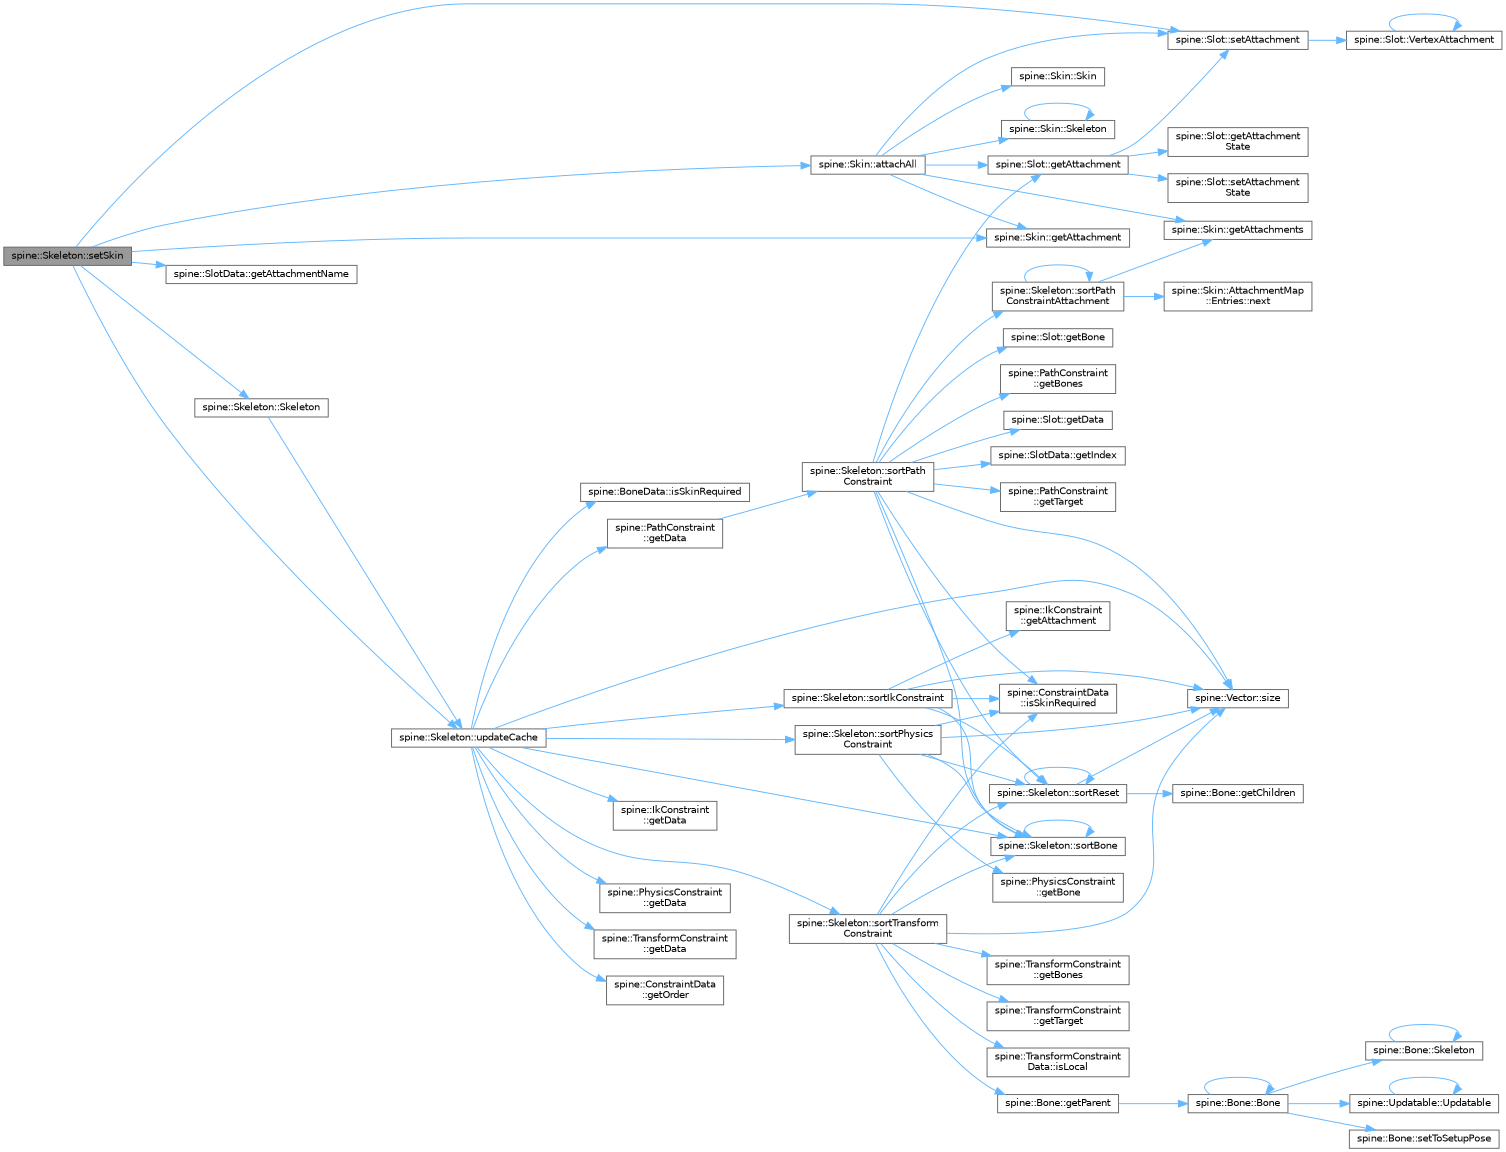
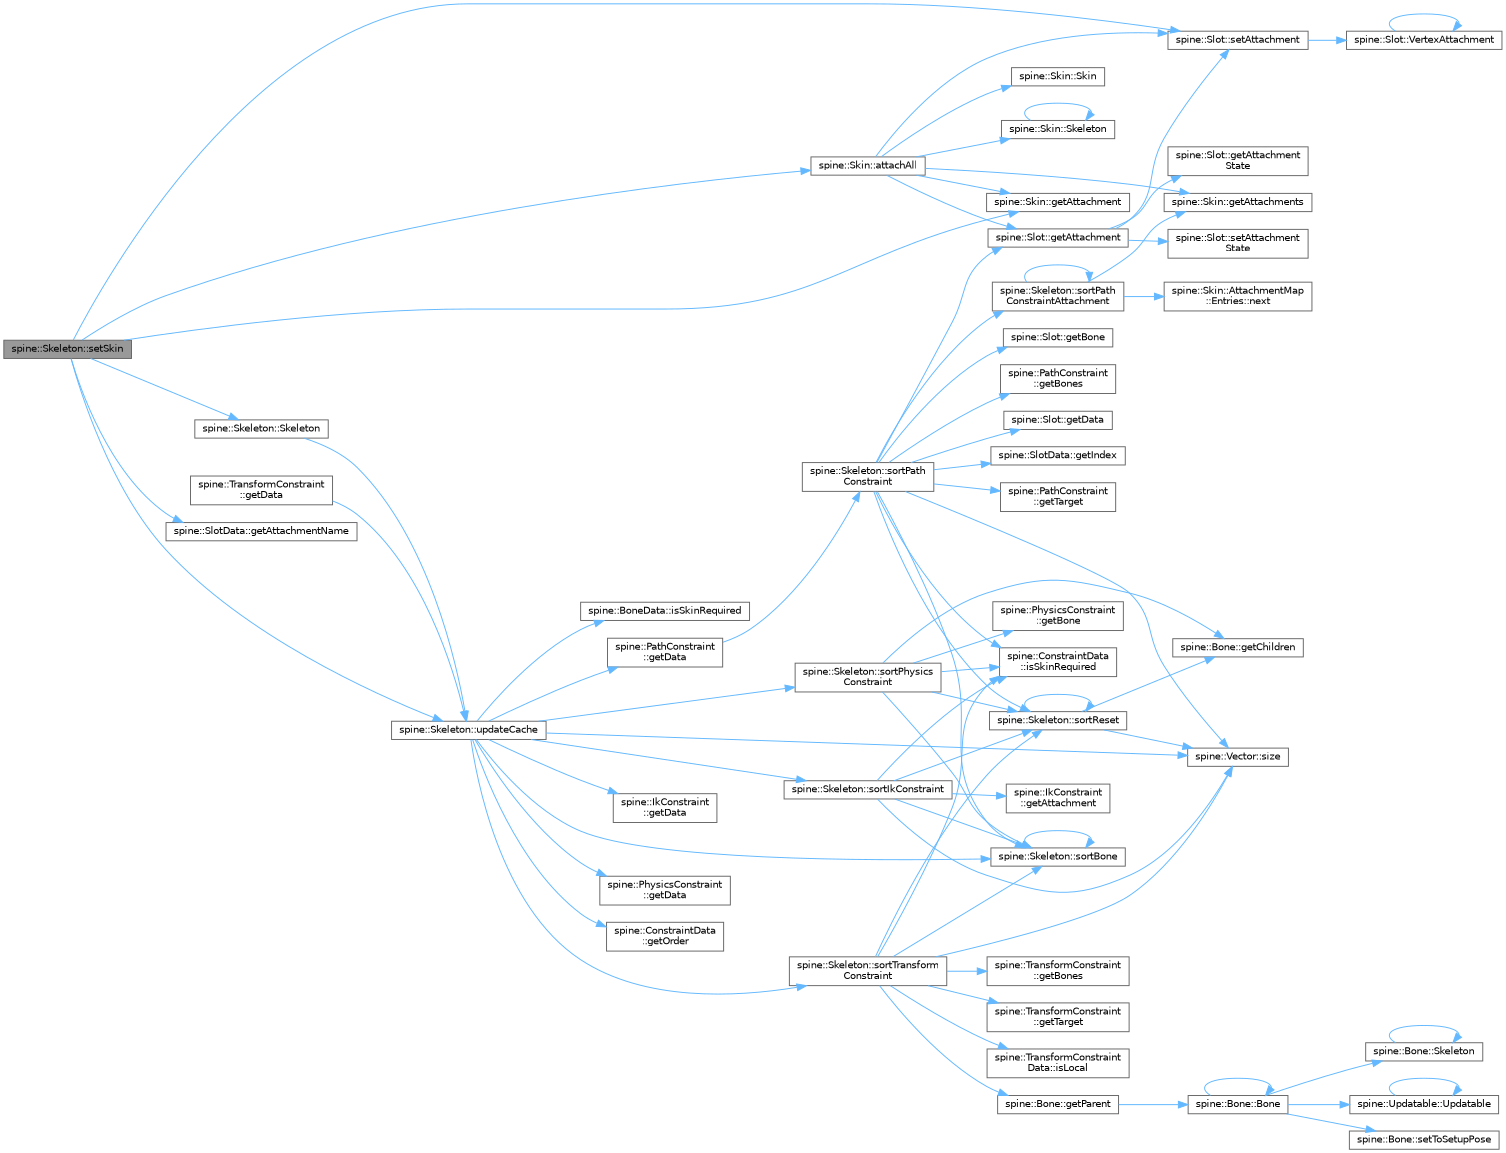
(1067, 729) -> (1043, 581)
(516, 845) -> (419, 592)
